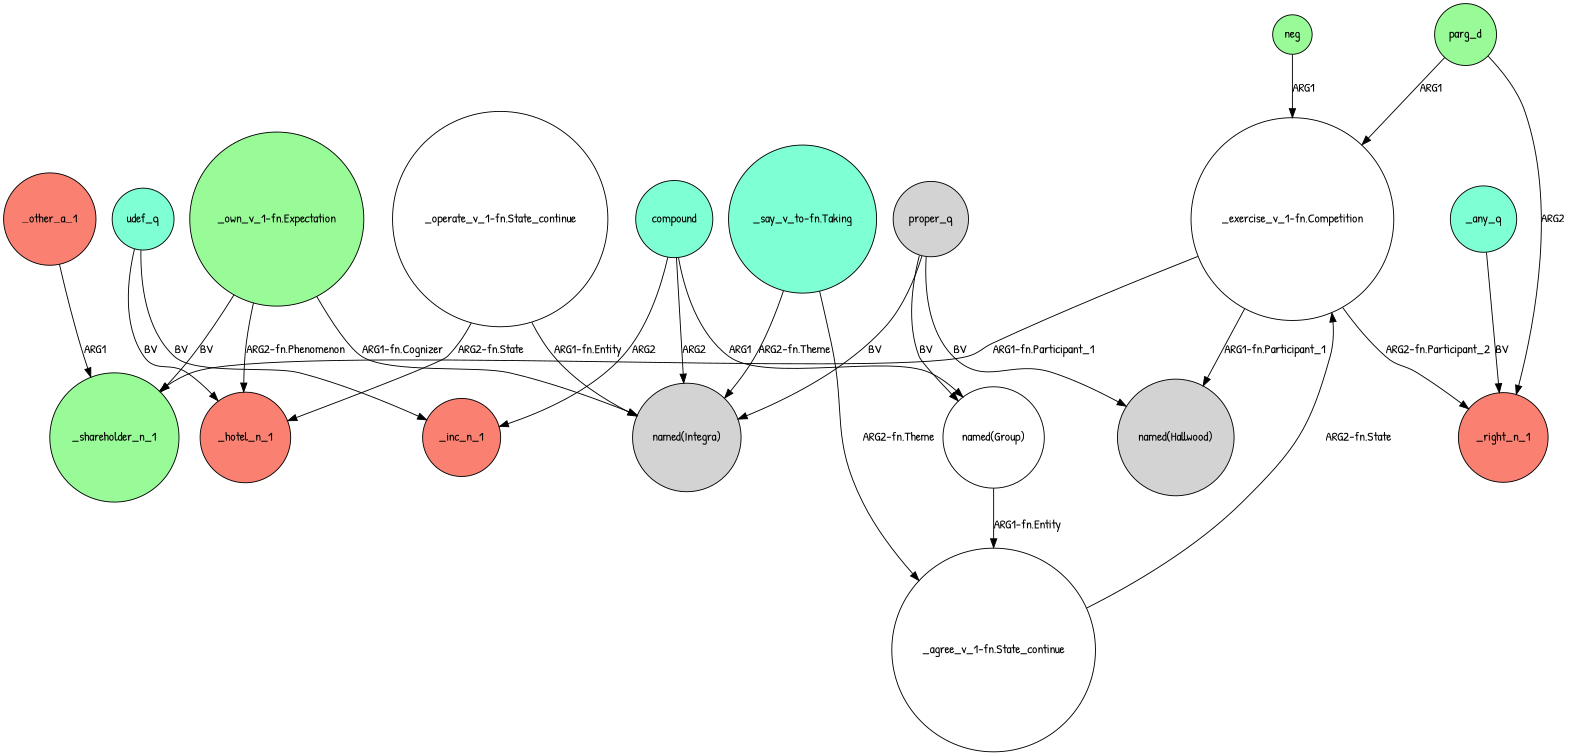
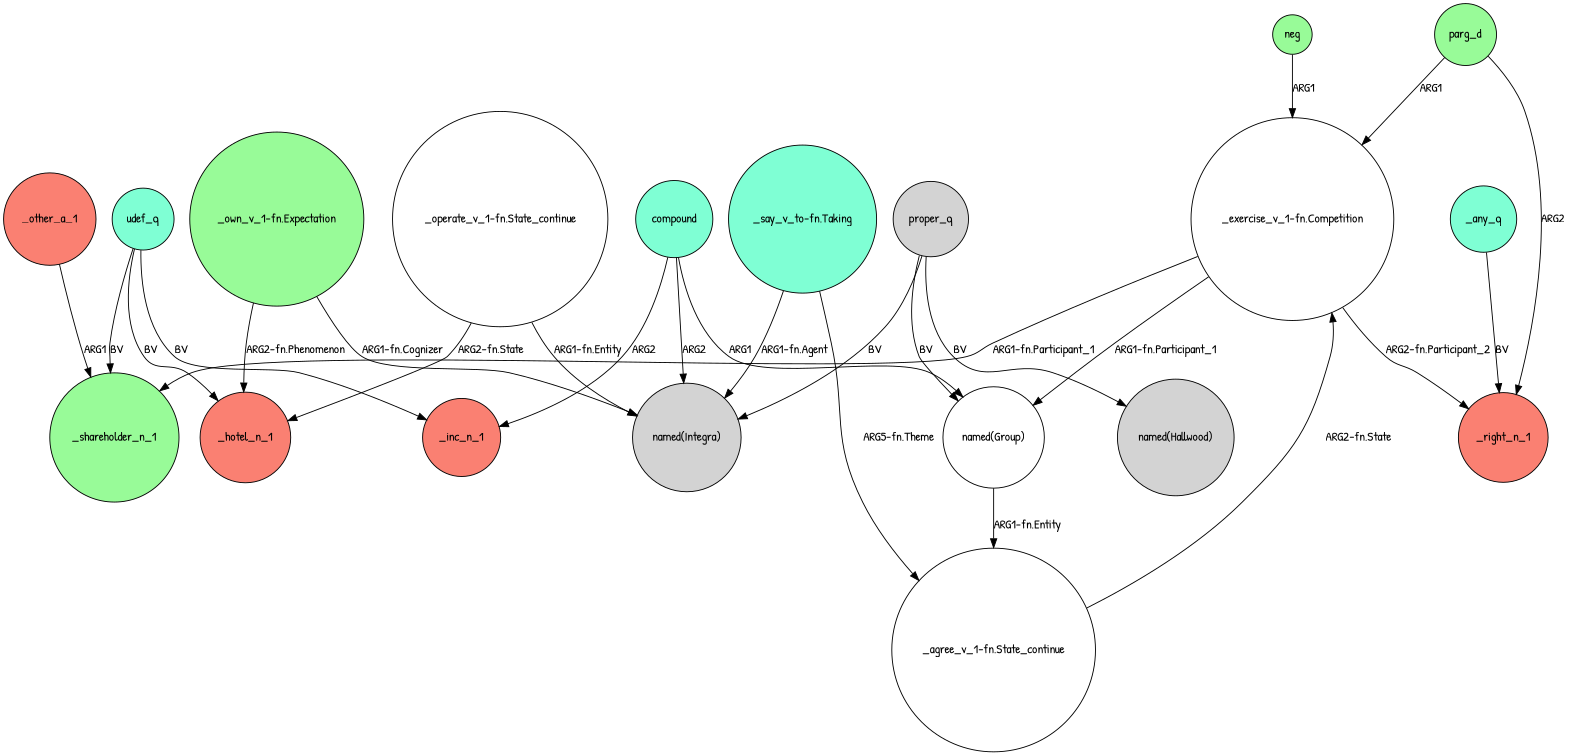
(203, 342) -> (117, 305)
(1226, 343) -> (1123, 337)
(794, 350) -> (794, 350)
(899, 437) -> (899, 437)
